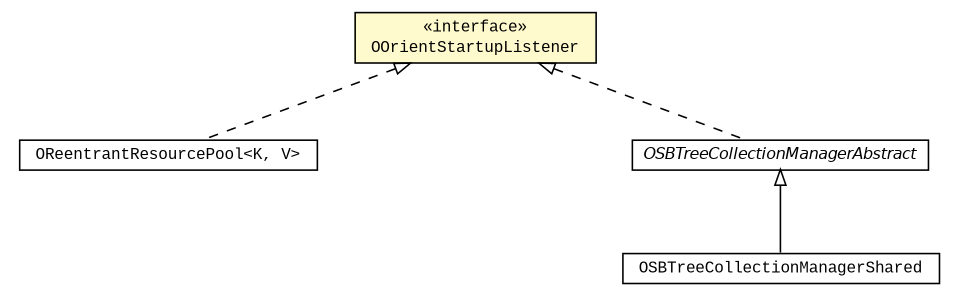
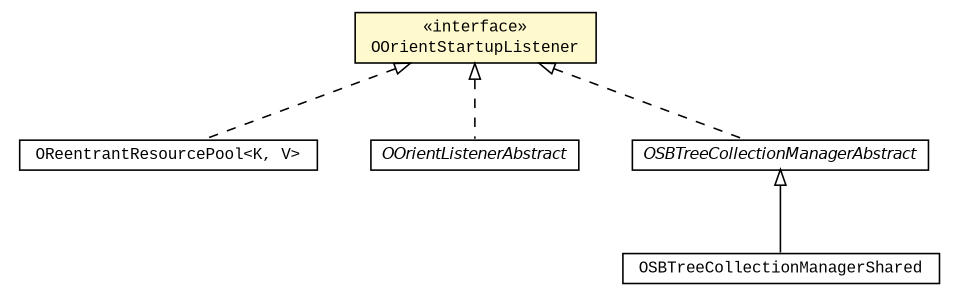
none -> (475, 154)
